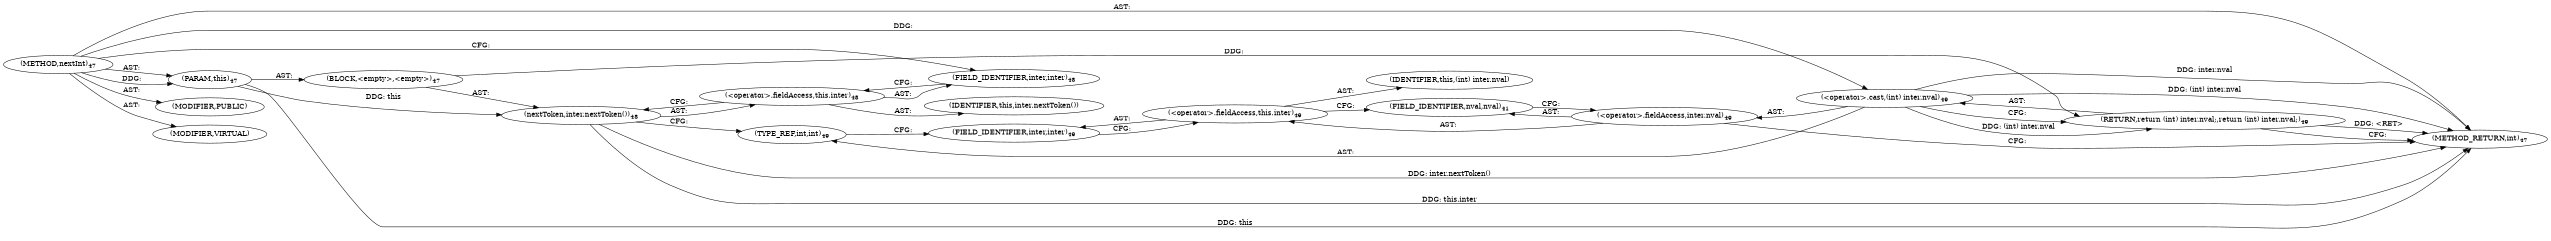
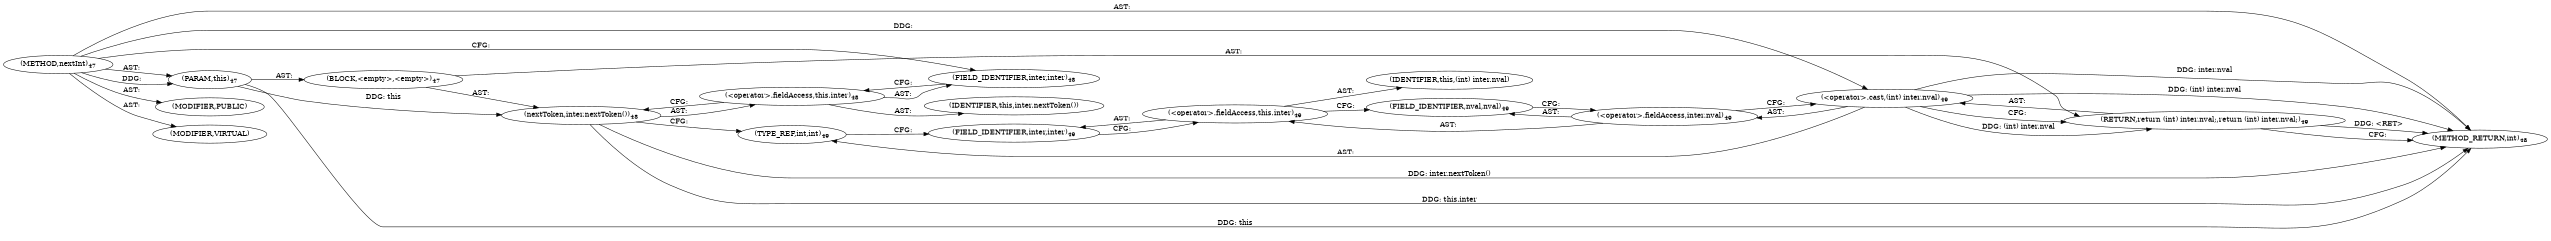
(1235, 52) -> (1235, 52)
(1505, 107) -> (1505, 107)
(2524, 138) -> (2524, 138)
(2067, 148) -> (1773, 108)
